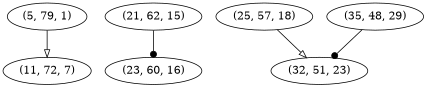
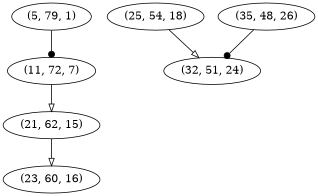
(264, 17) -> (156, 17)
(375, 17) -> (266, 17)
(47, 40) -> (52, 41)
(153, 41) -> (52, 149)
(319, 71) -> (212, 71)
none -> (52, 94)
